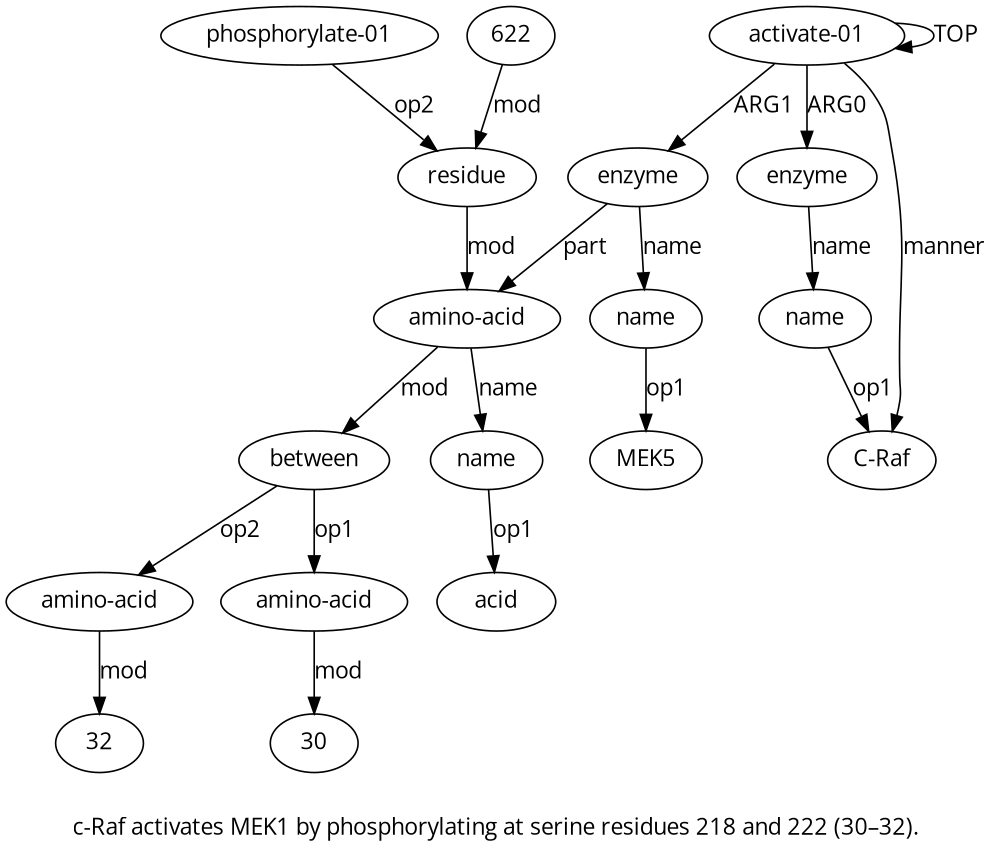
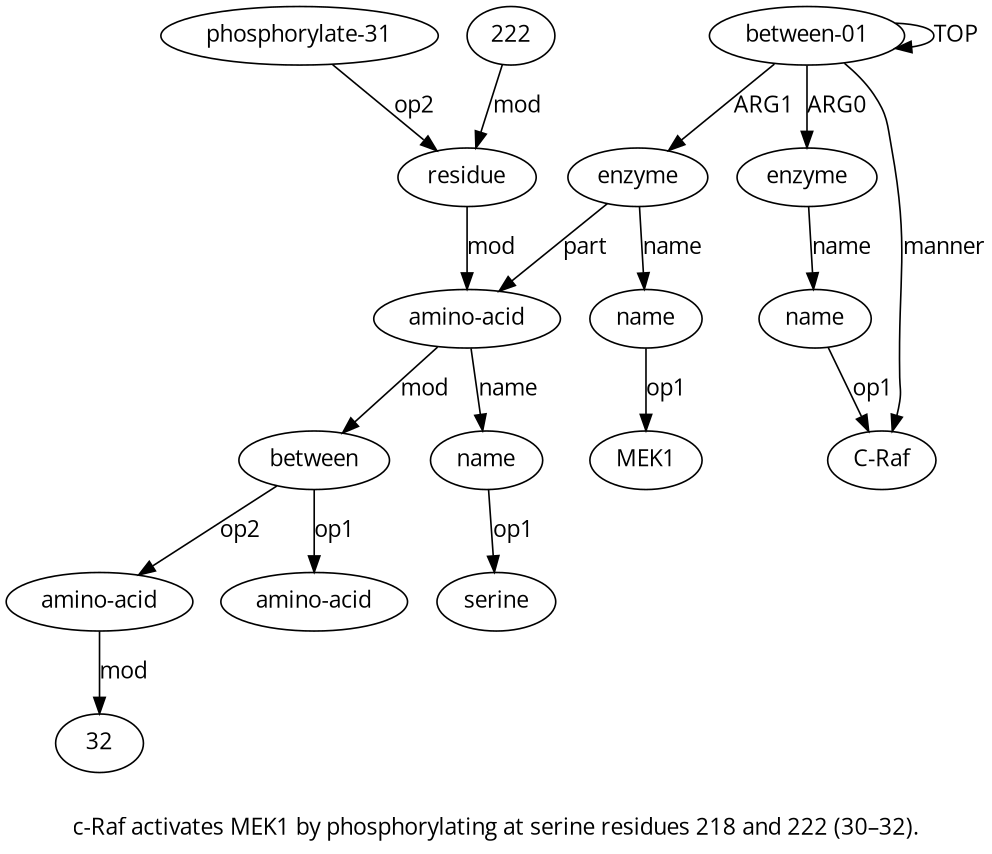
(300, 36) -> (300, 36)
(511, 36) -> (511, 36)
(807, 36) -> (807, 36)
(646, 460) -> (646, 460)
(496, 602) -> (496, 602)
(314, 743) -> none
